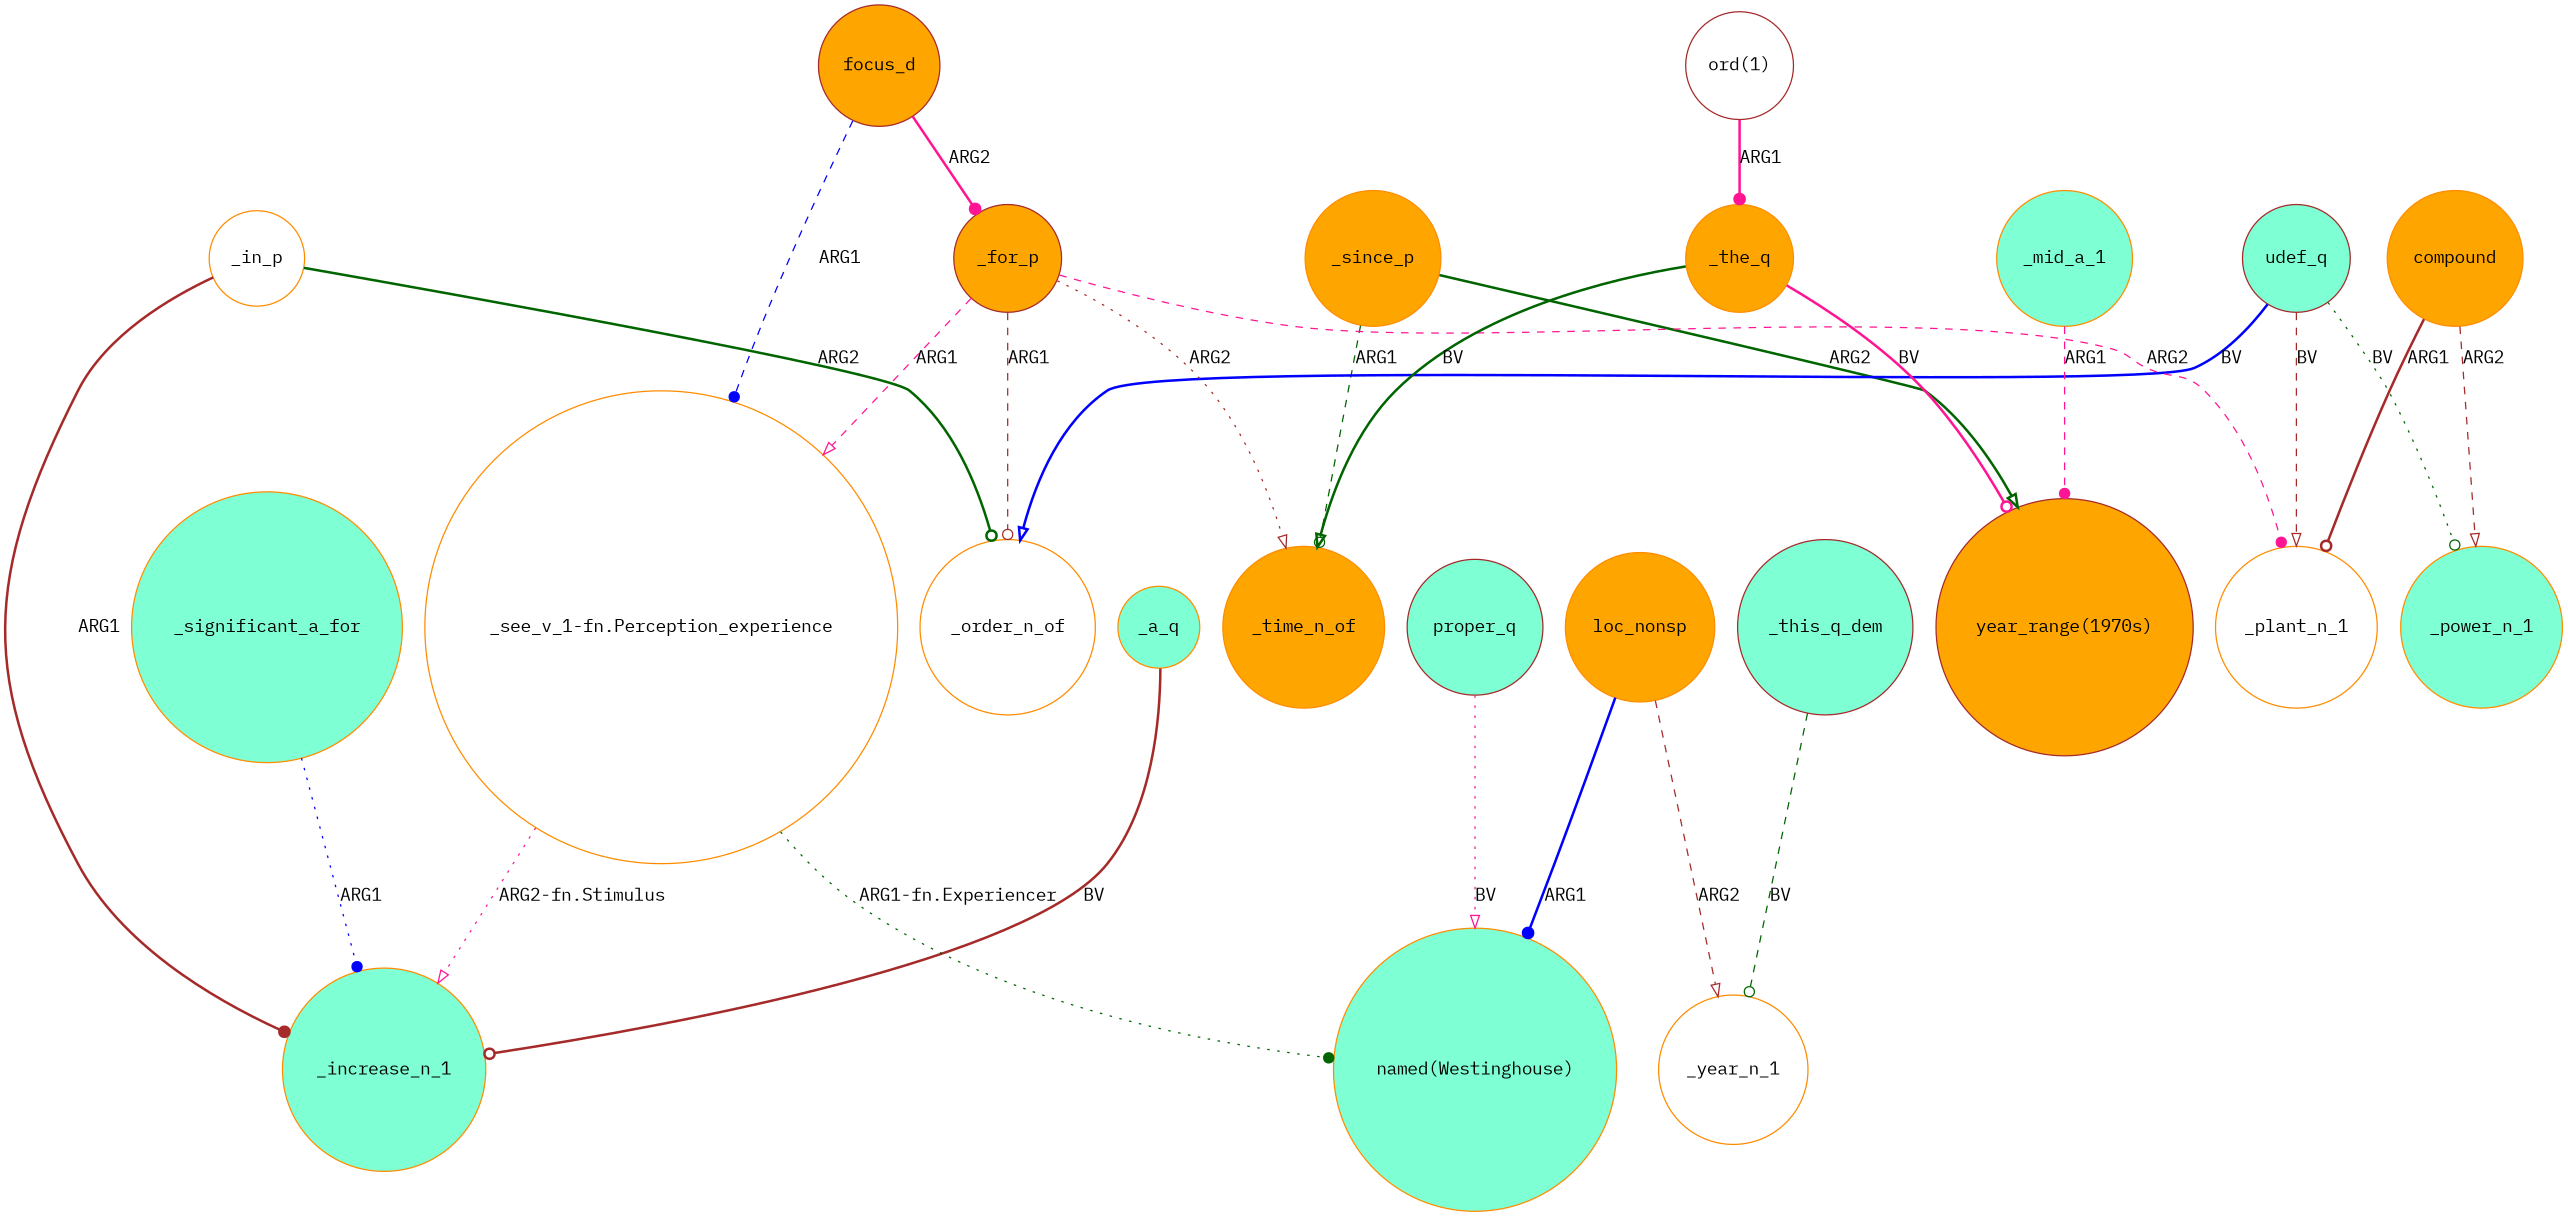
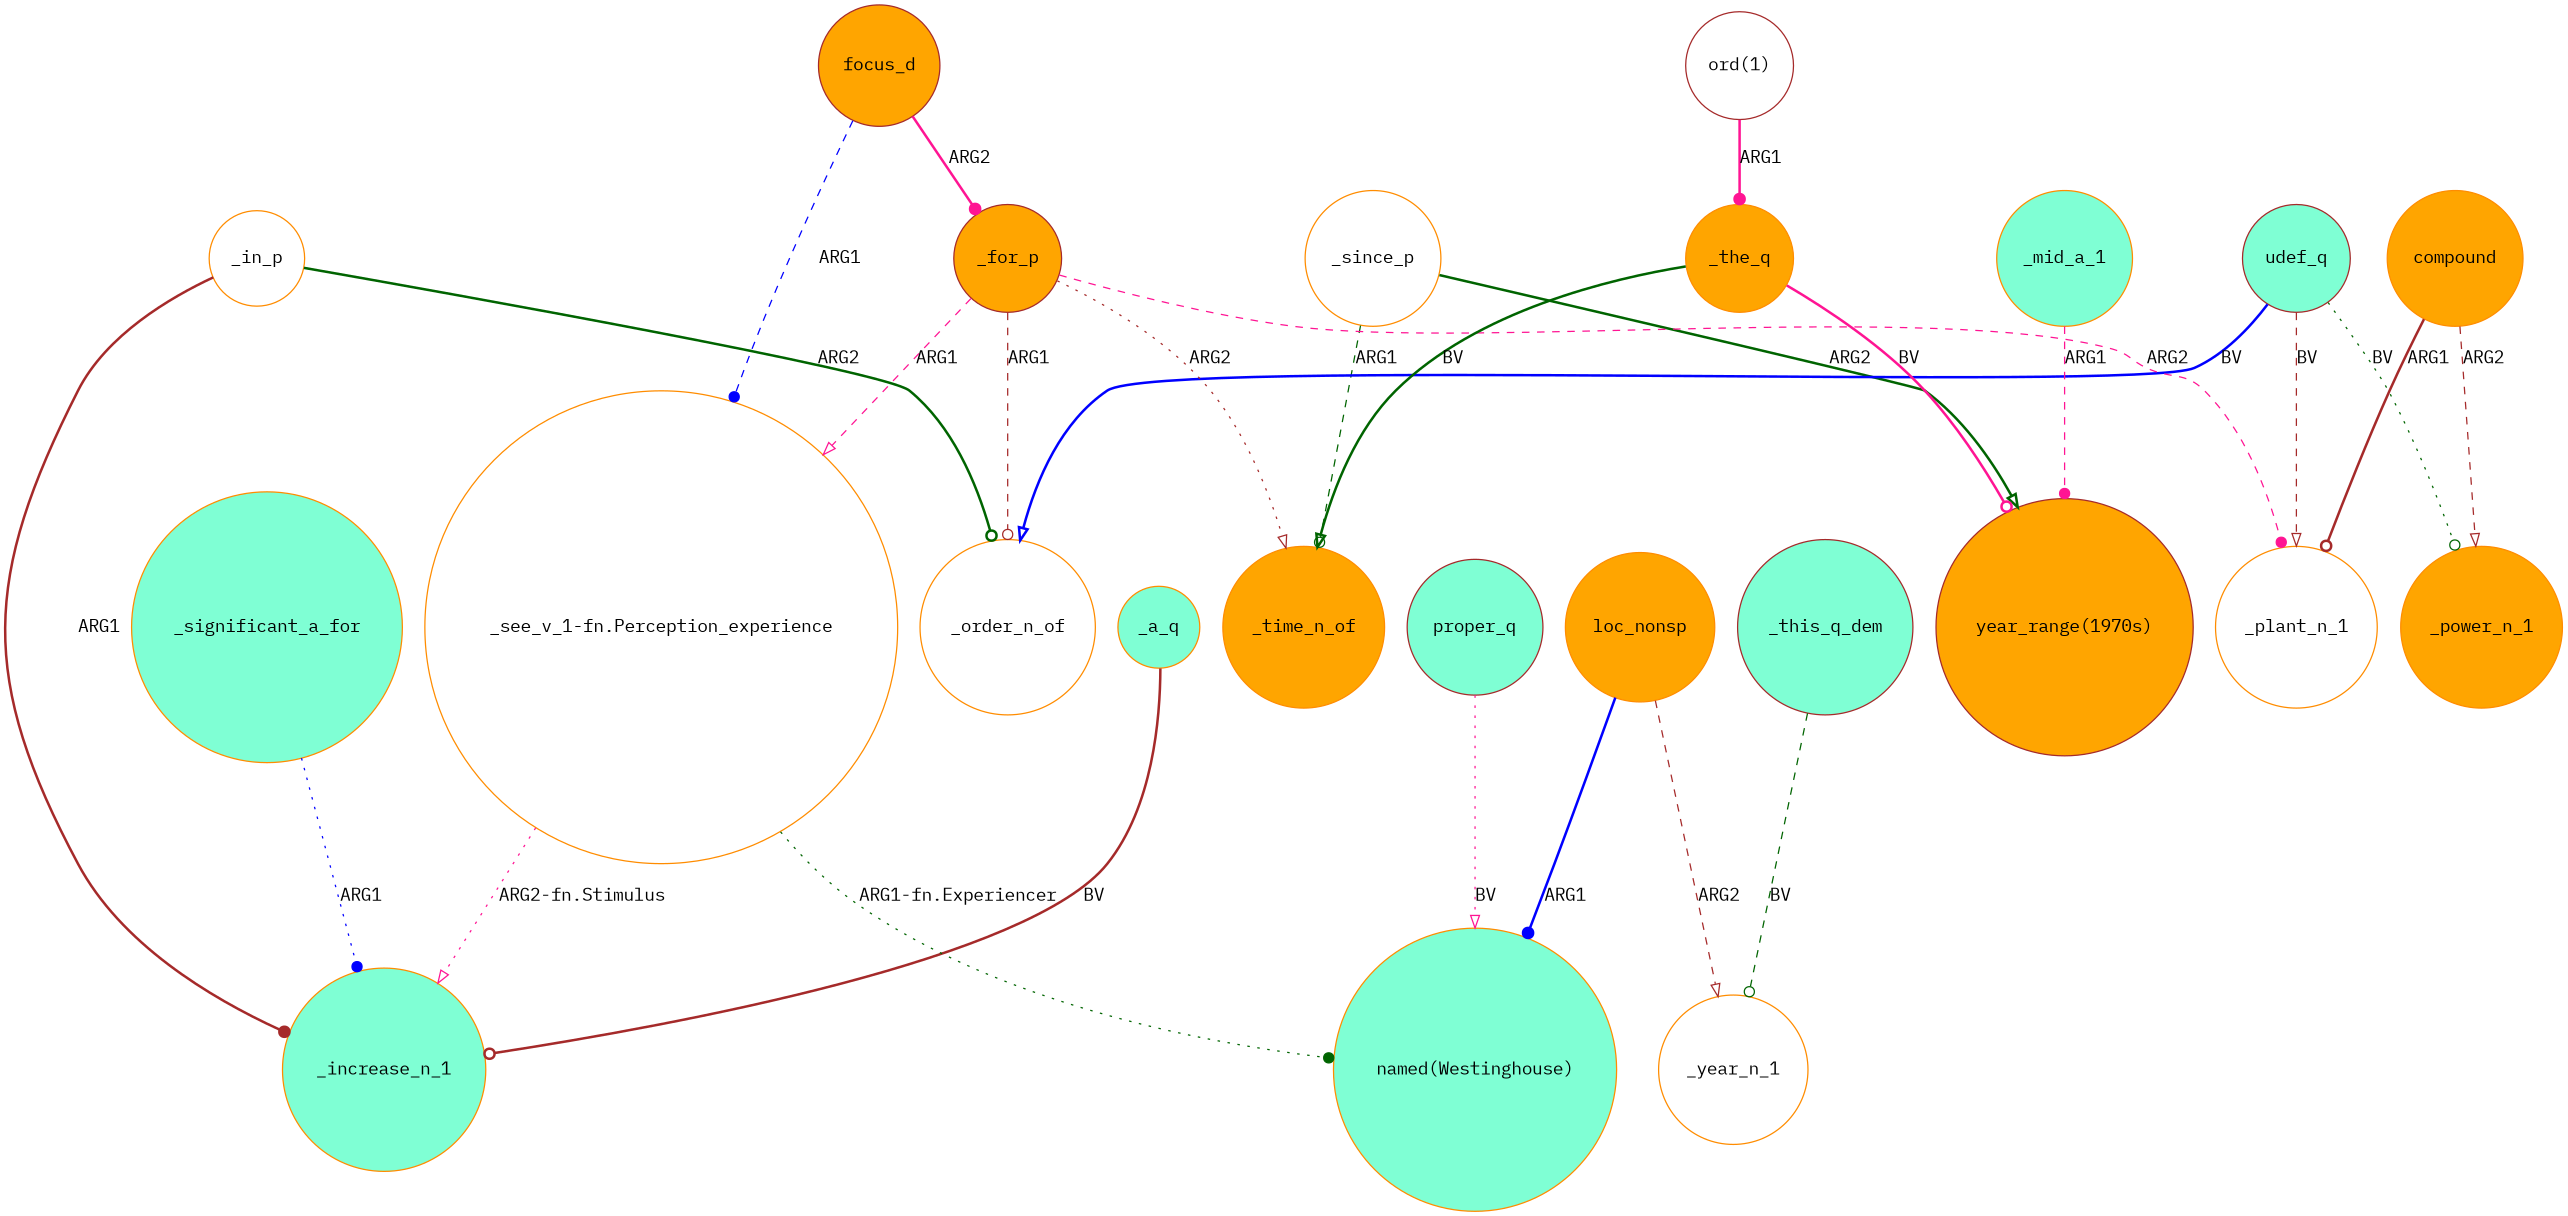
(1373, 258) -> (1373, 258)
(2482, 627) -> (2482, 627)
